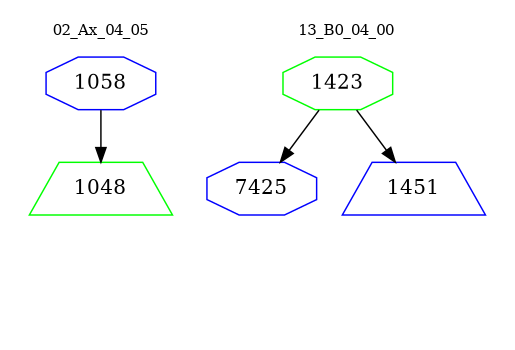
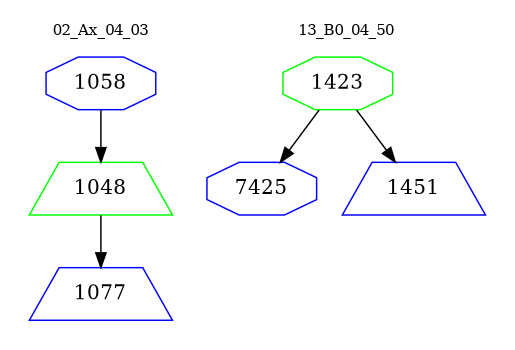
(101, 31) -> (101, 31)
(347, 31) -> (347, 31)
none -> (101, 294)
